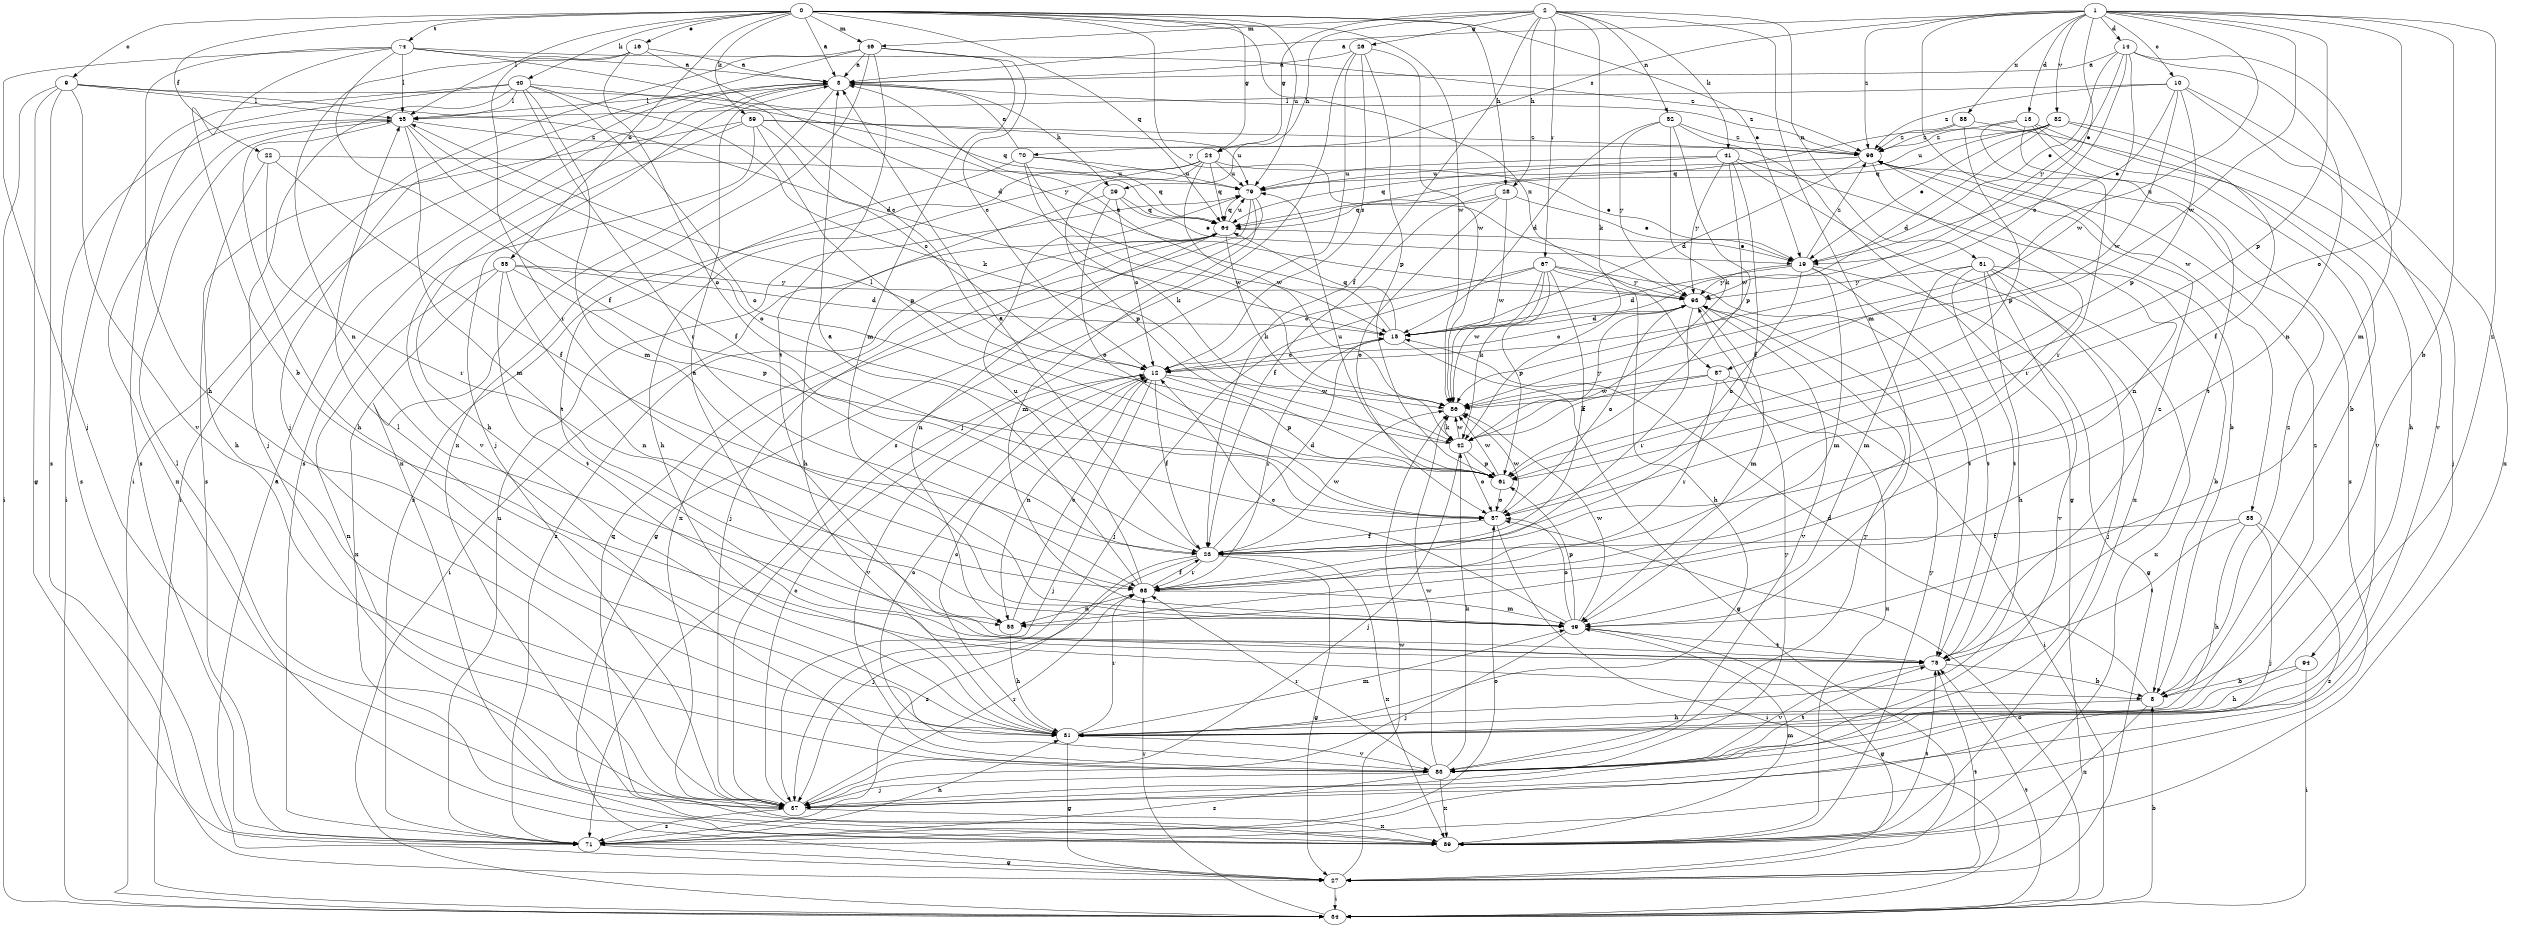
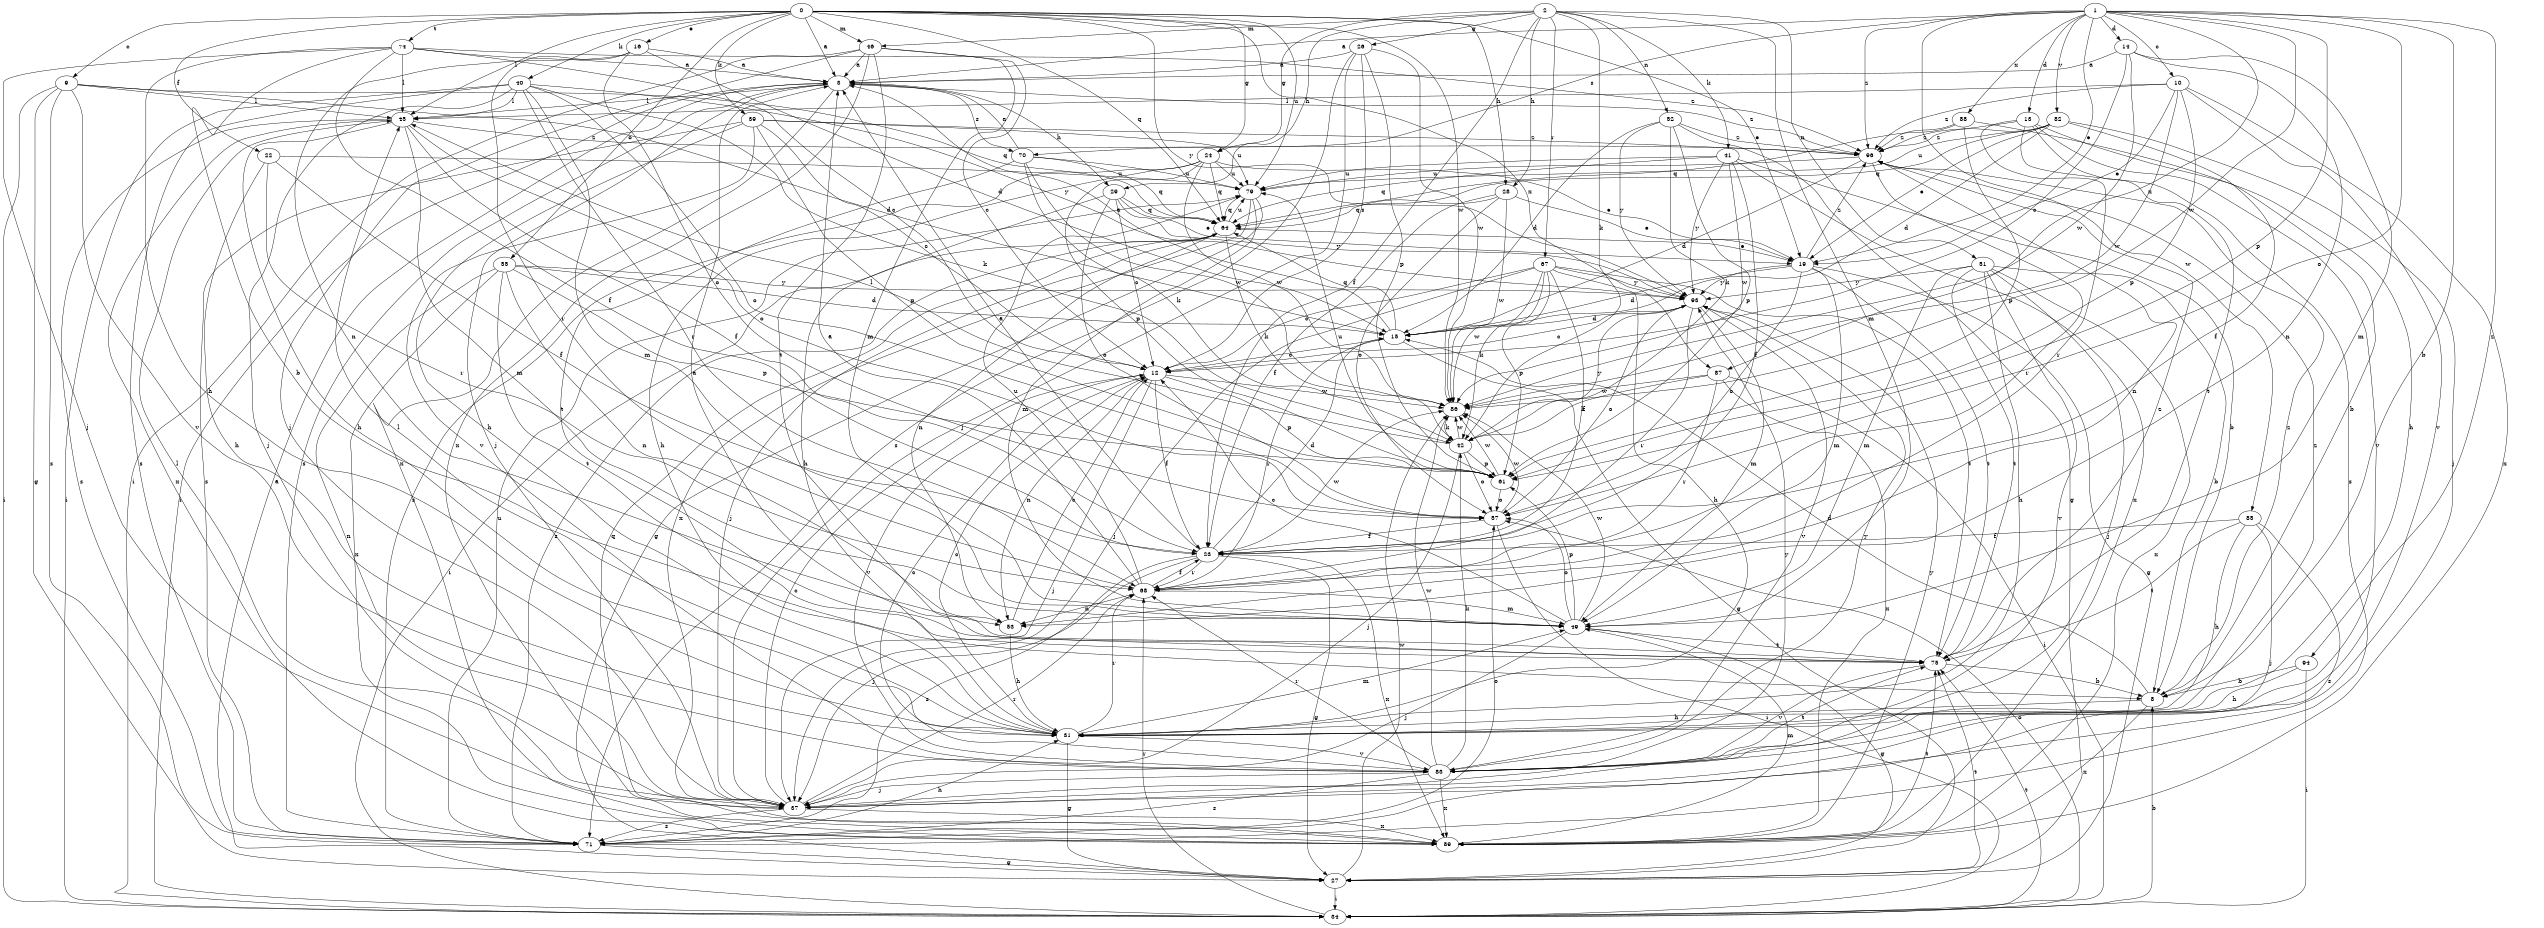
none -> (957, 97)
(2009, 176) -> none
(1962, 224) -> (1381, 251)
